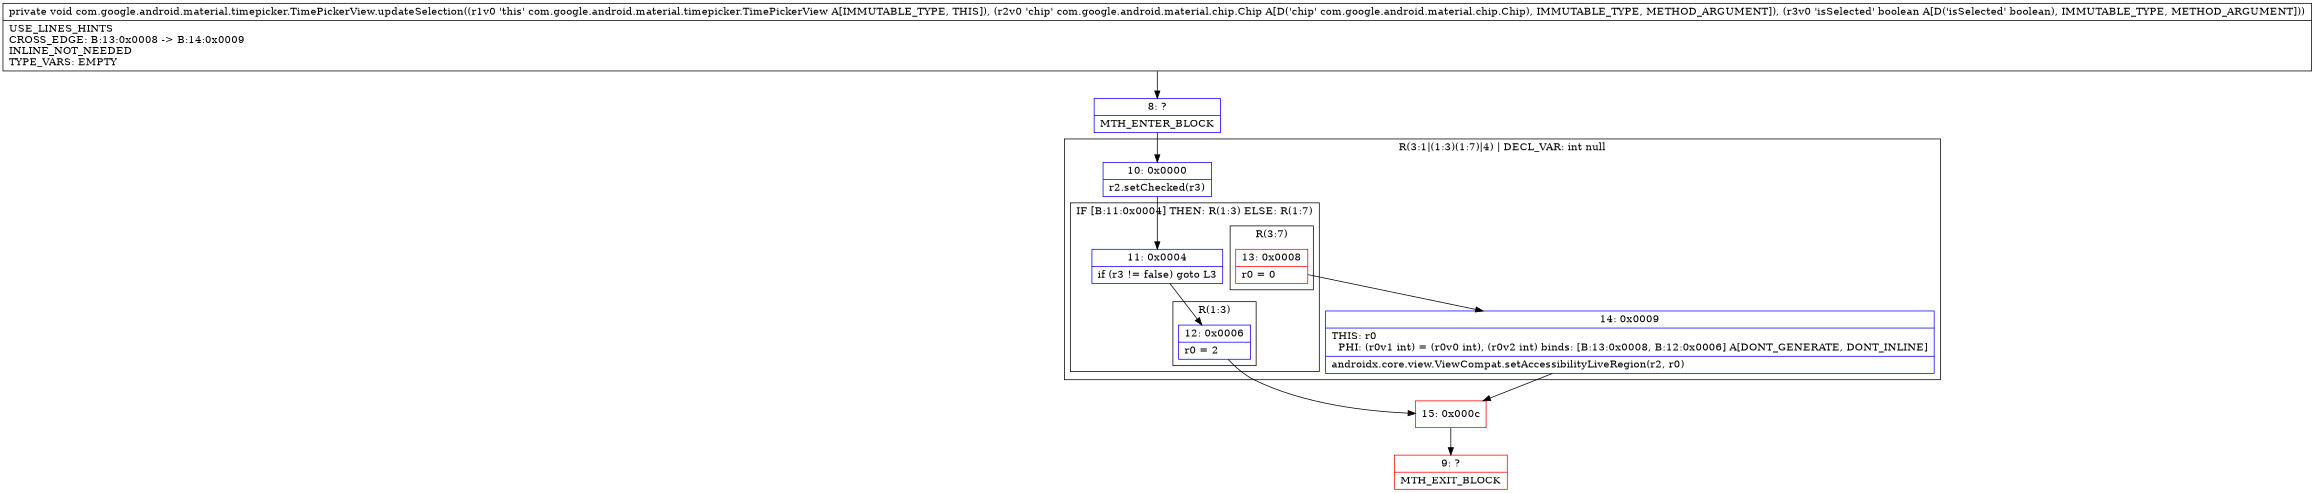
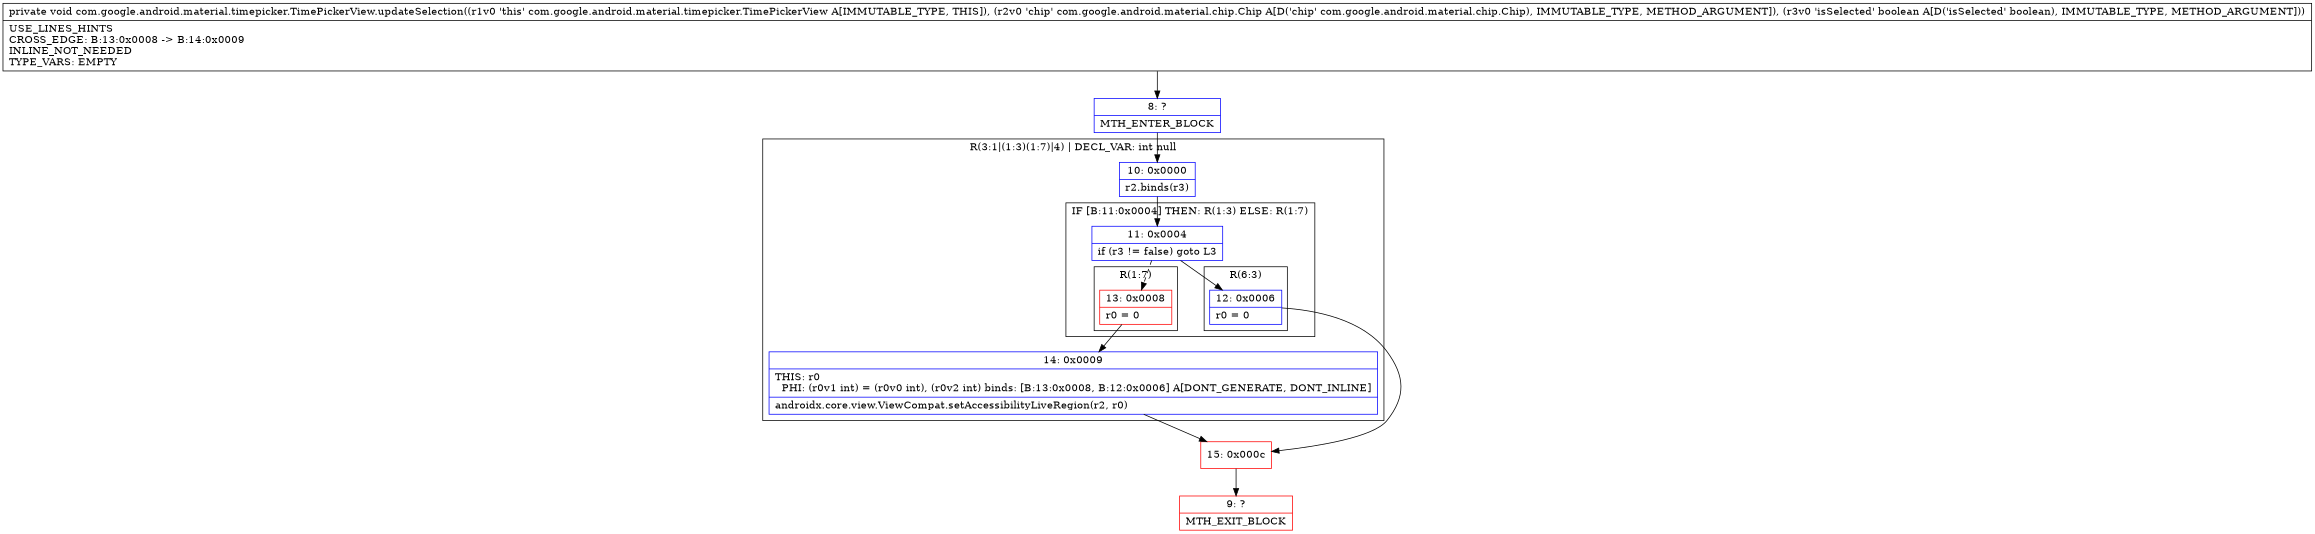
(1157, 188) -> (1157, 188)
(1272, 234) -> (1136, 275)
none -> (1148, 272)
(1215, 310) -> (1246, 275)
(1202, 350) -> (1233, 315)
